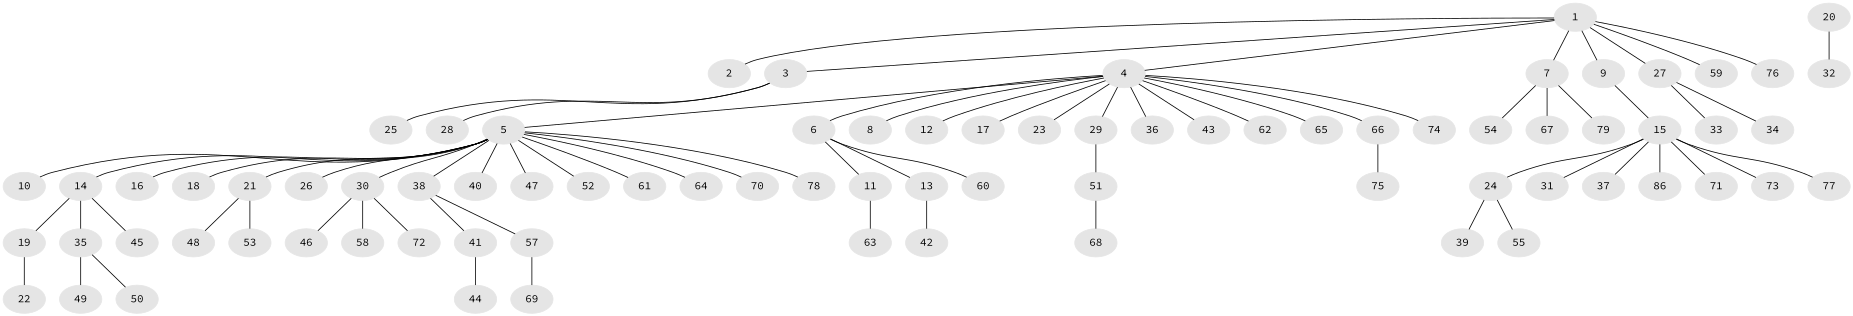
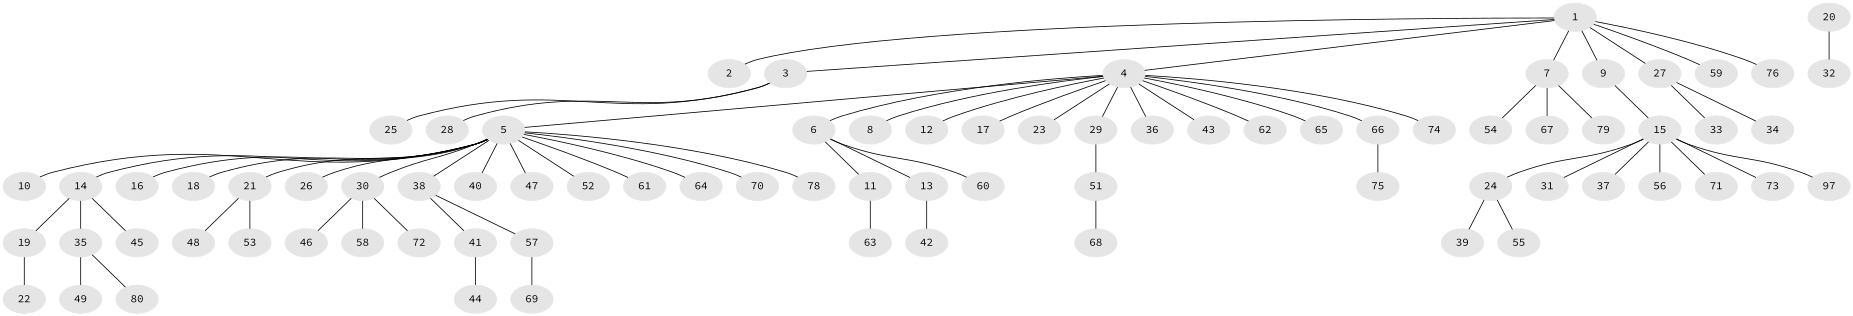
(1660, 186) -> (1660, 186)
(1829, 186) -> (1829, 186)
(137, 299) -> (137, 299)
